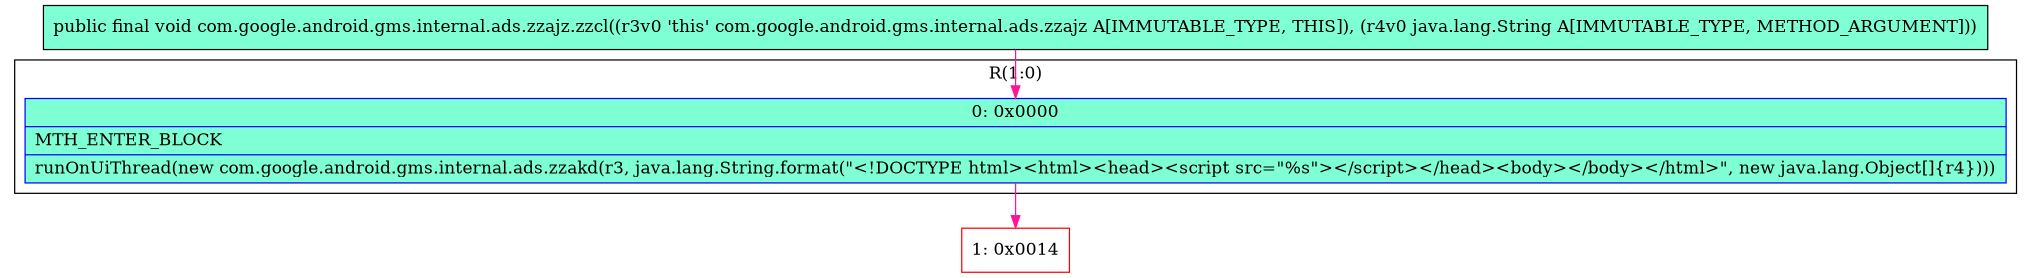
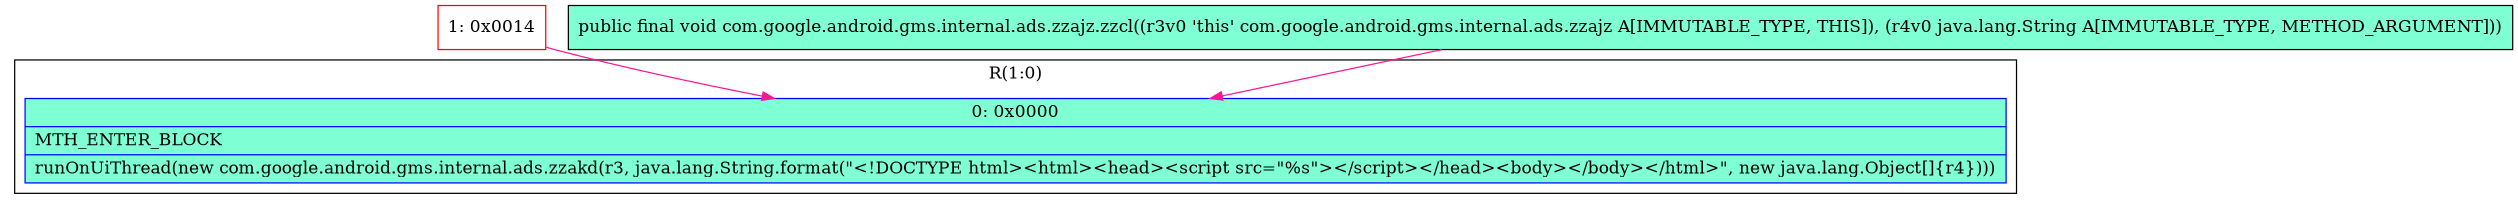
(1016, 201) -> (654, 73)
